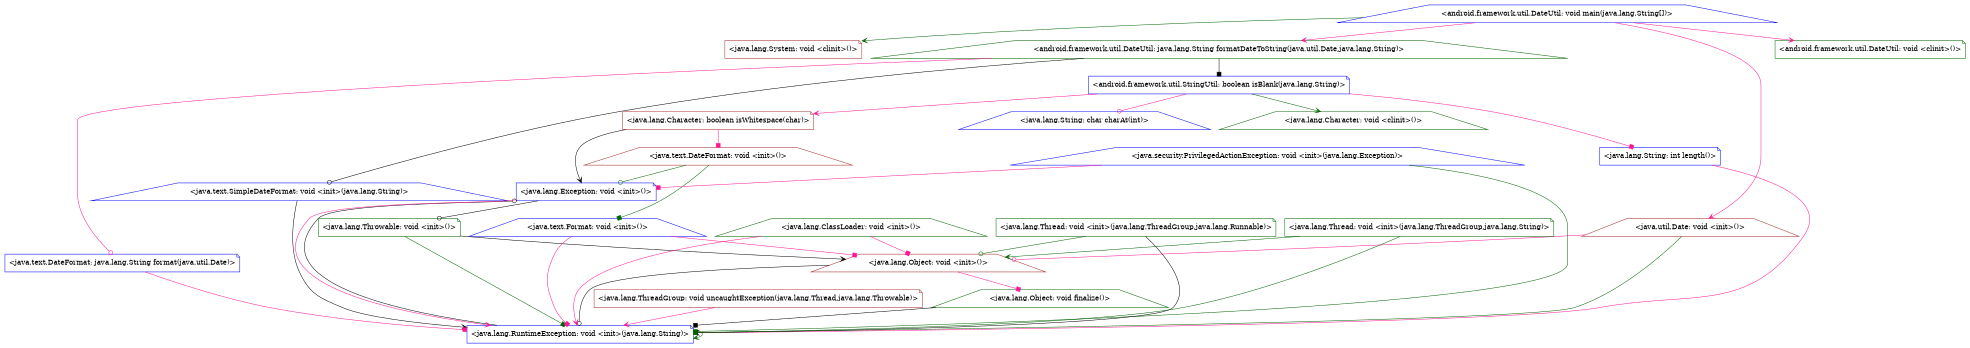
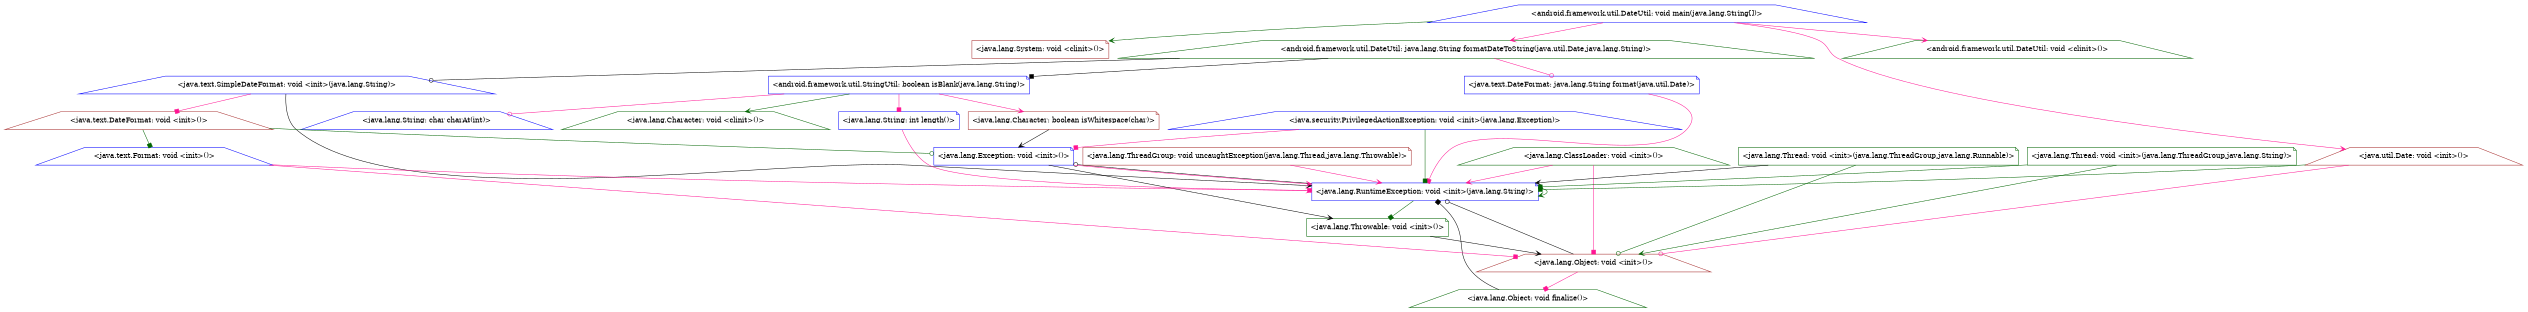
(1870, 49) -> (2017, 49)
(718, 136) -> (215, 102)
(490, 209) -> (1195, 193)
(483, 280) -> (1403, 208)
